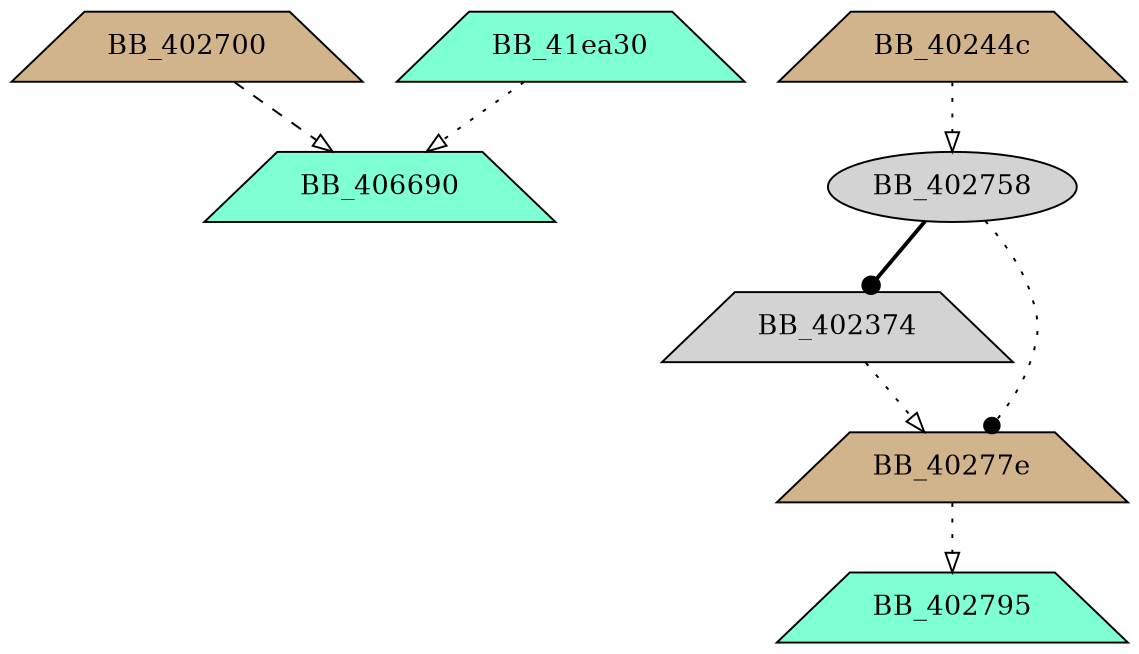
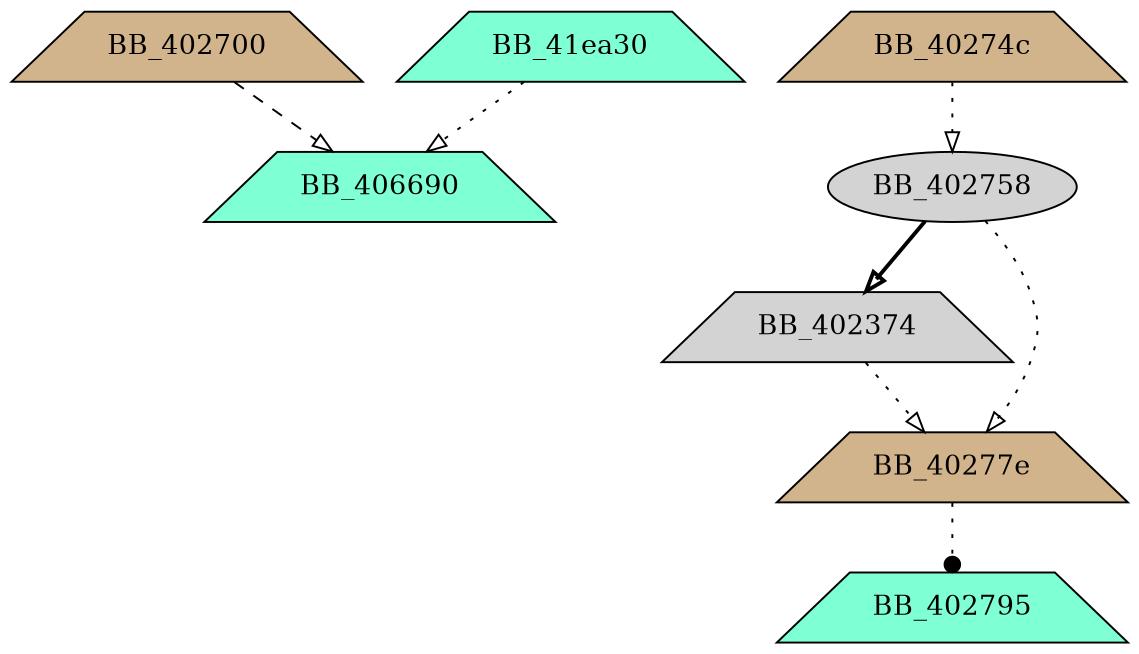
(952, 47) -> (952, 47)
(901, 250) -> (901, 250)
(1037, 318) -> (1037, 318)
(952, 530) -> (952, 530)
